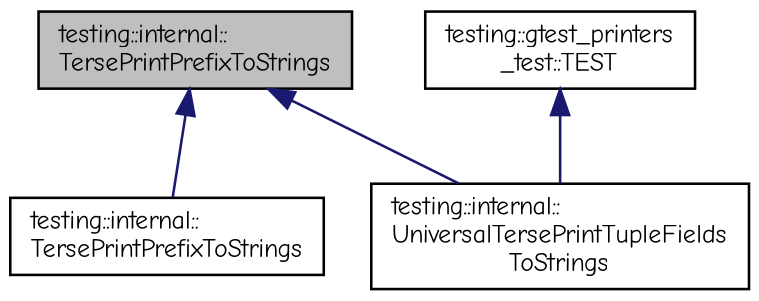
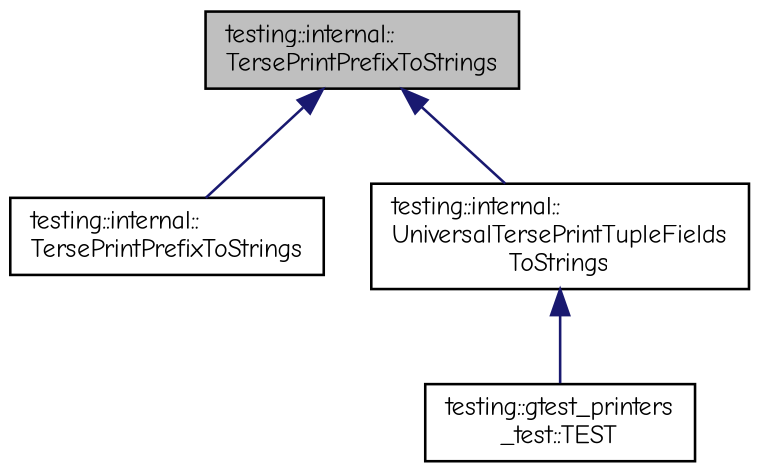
(560, 150) -> (560, 349)
